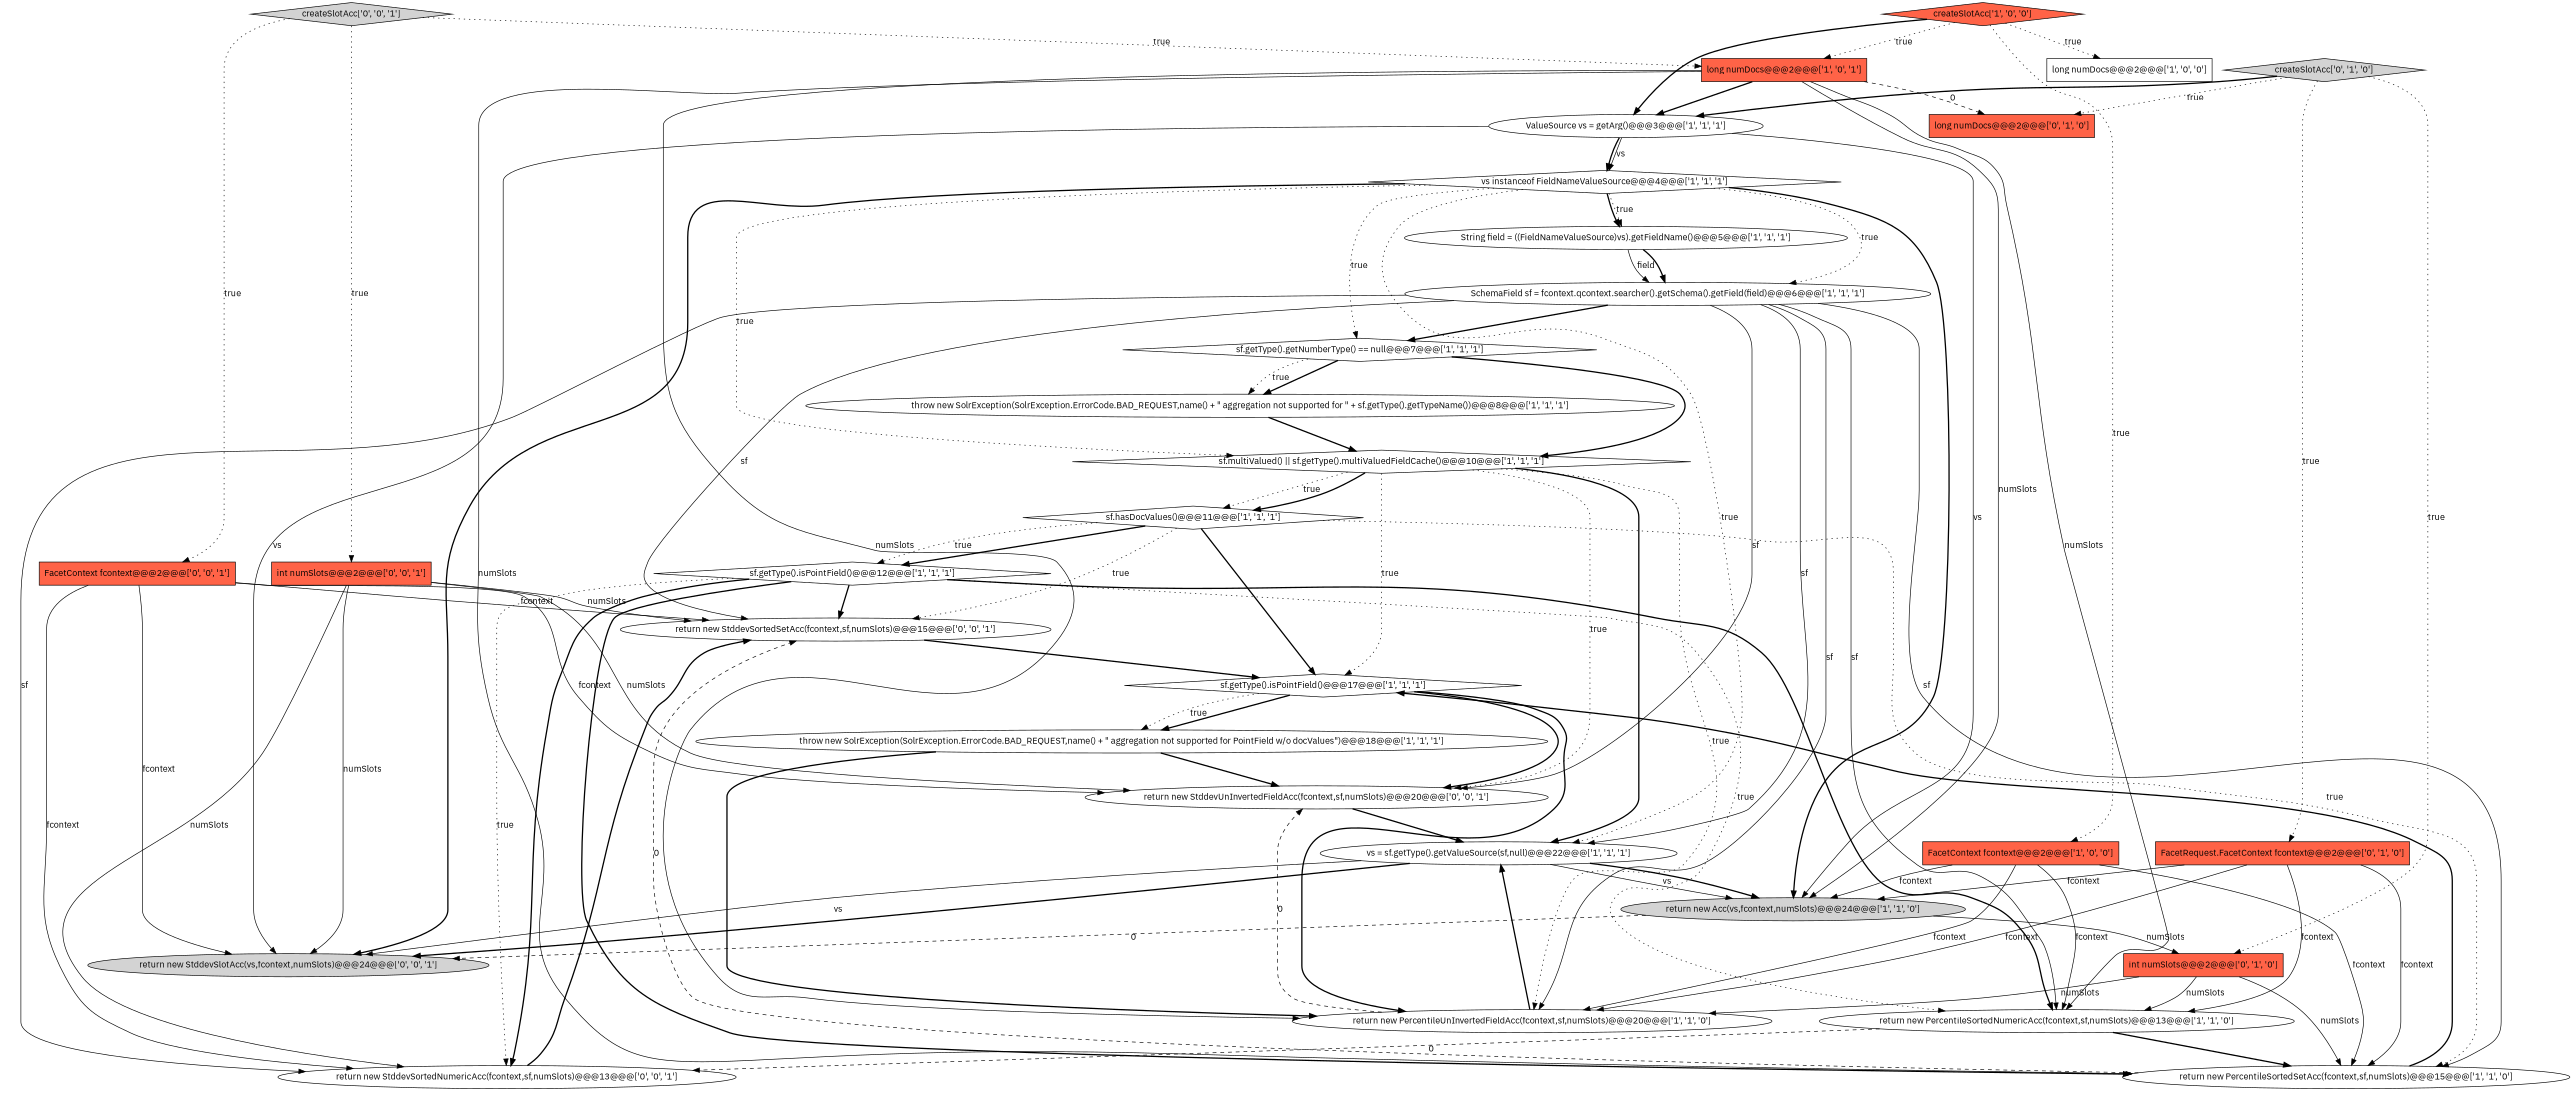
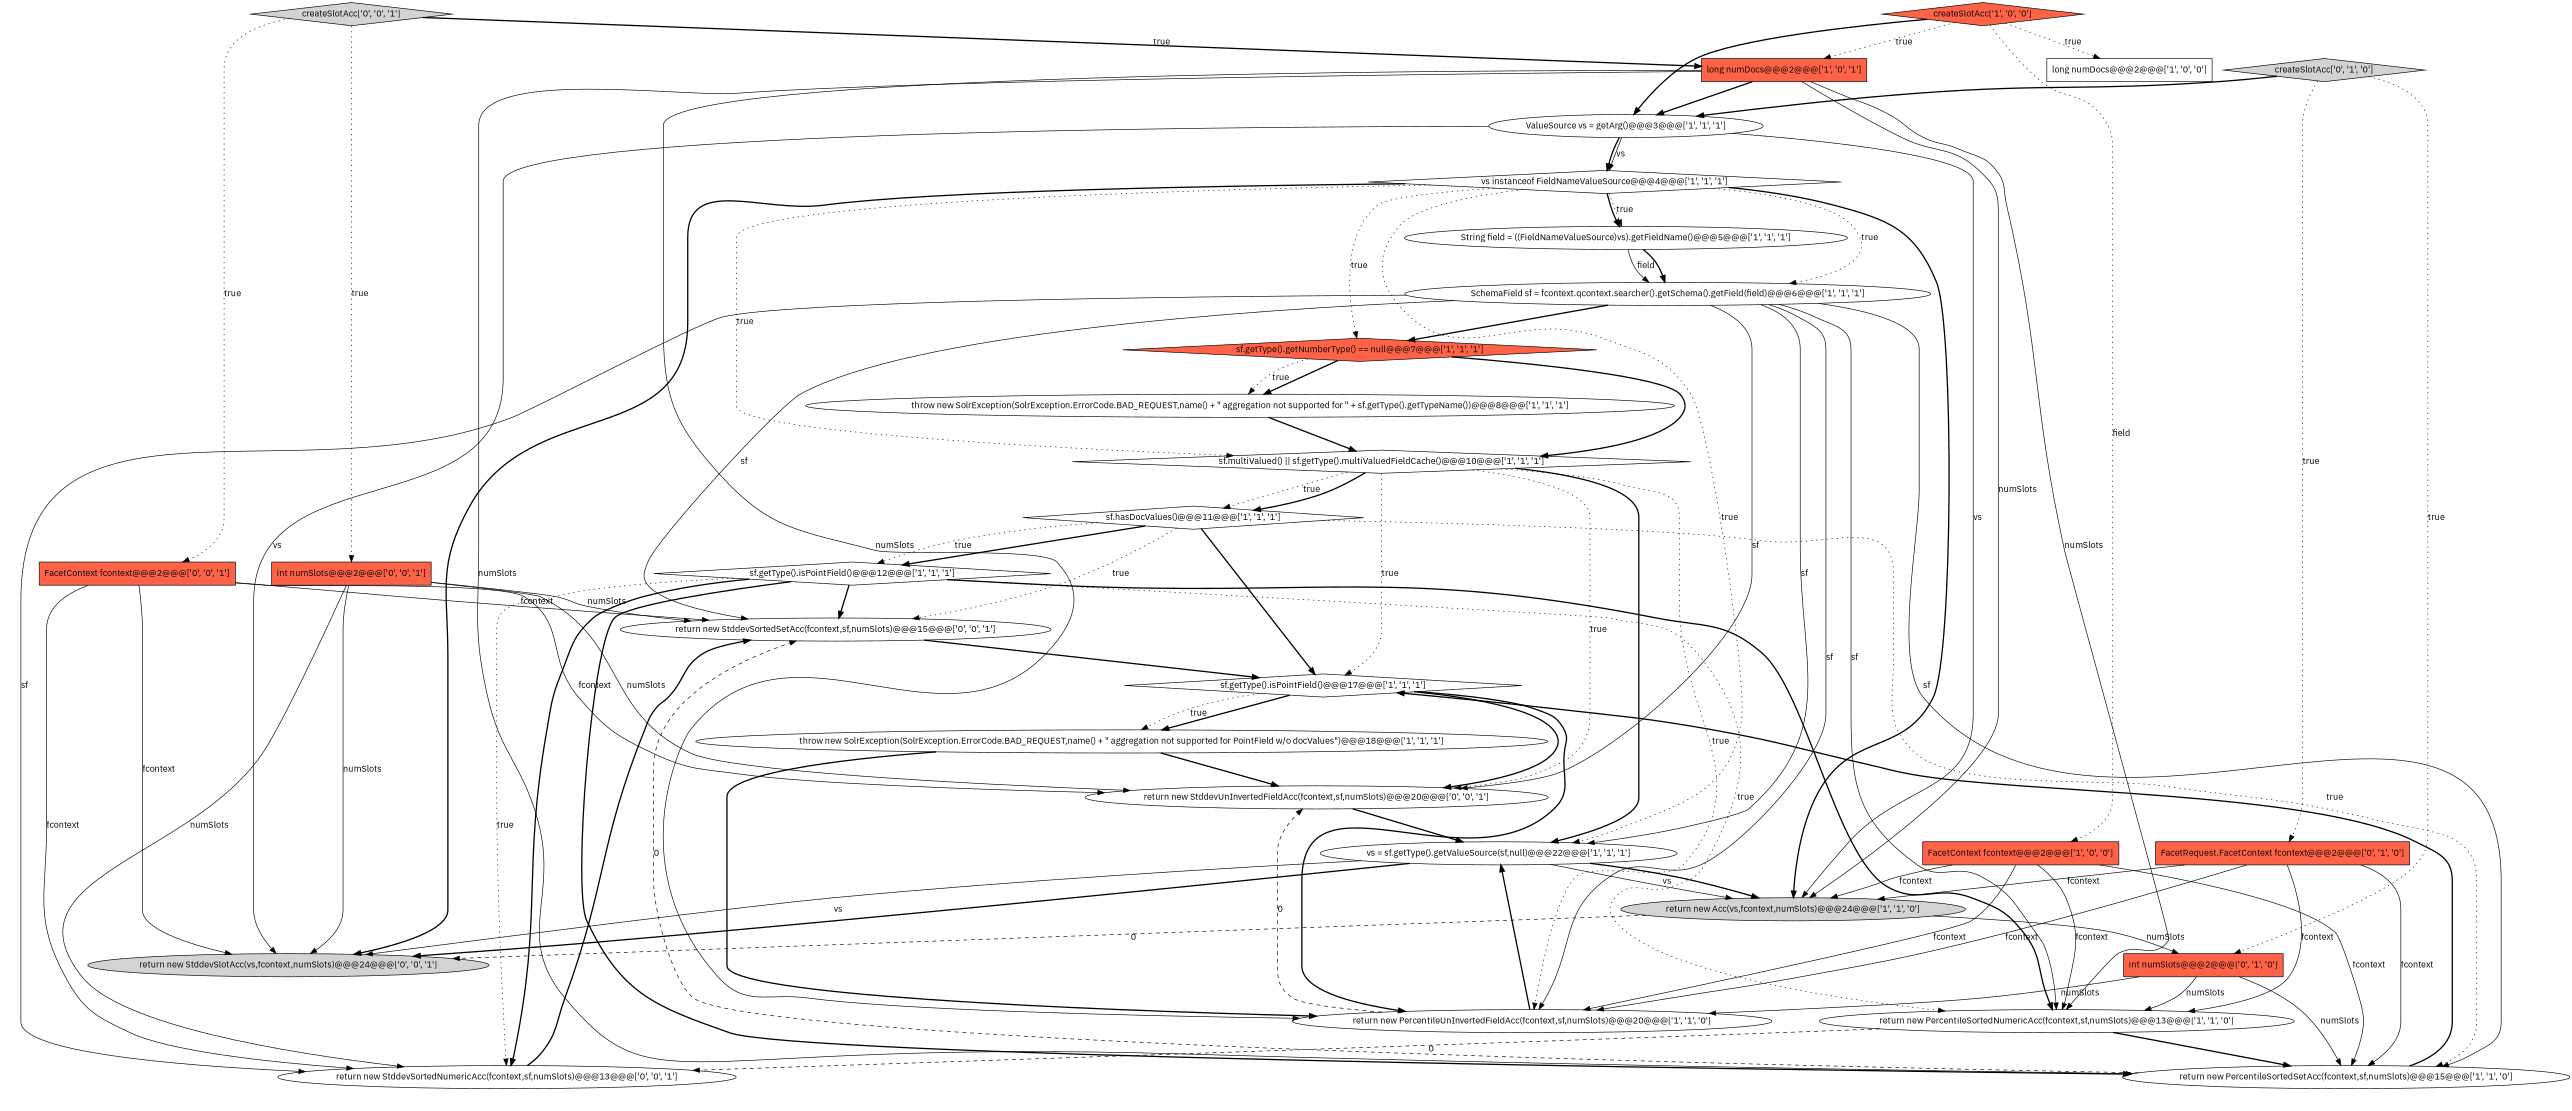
(1059, 42) -> (1059, 42)
(2012, 126) -> none
(1360, 350) -> (1360, 350)
(2121, 434) -> (2121, 434)
